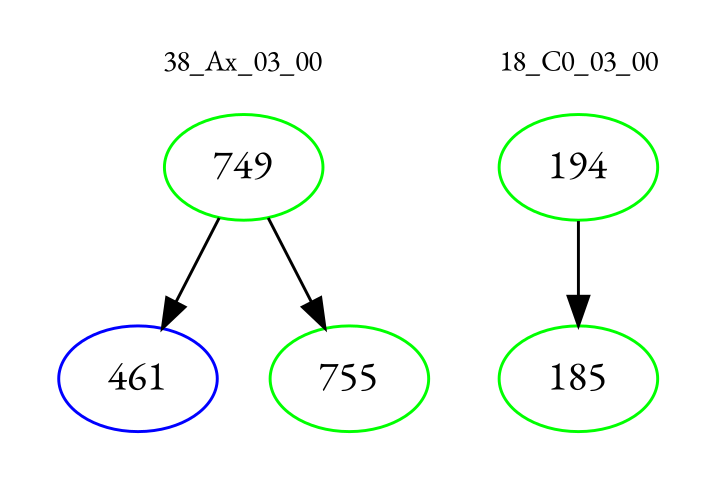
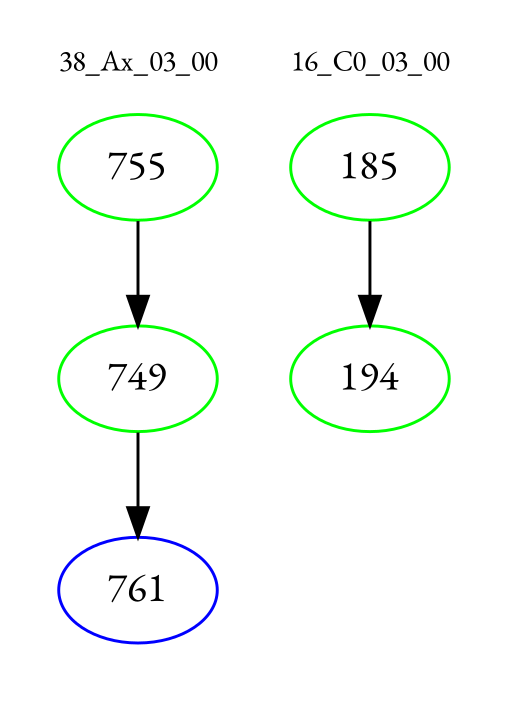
(580, 63) -> (371, 63)
(578, 259) -> (370, 259)
(290, 260) -> (138, 259)
(138, 379) -> (138, 590)
